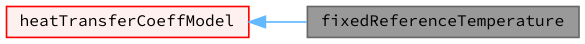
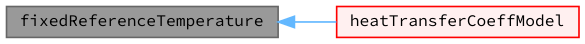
(286, 22) -> (315, 22)
